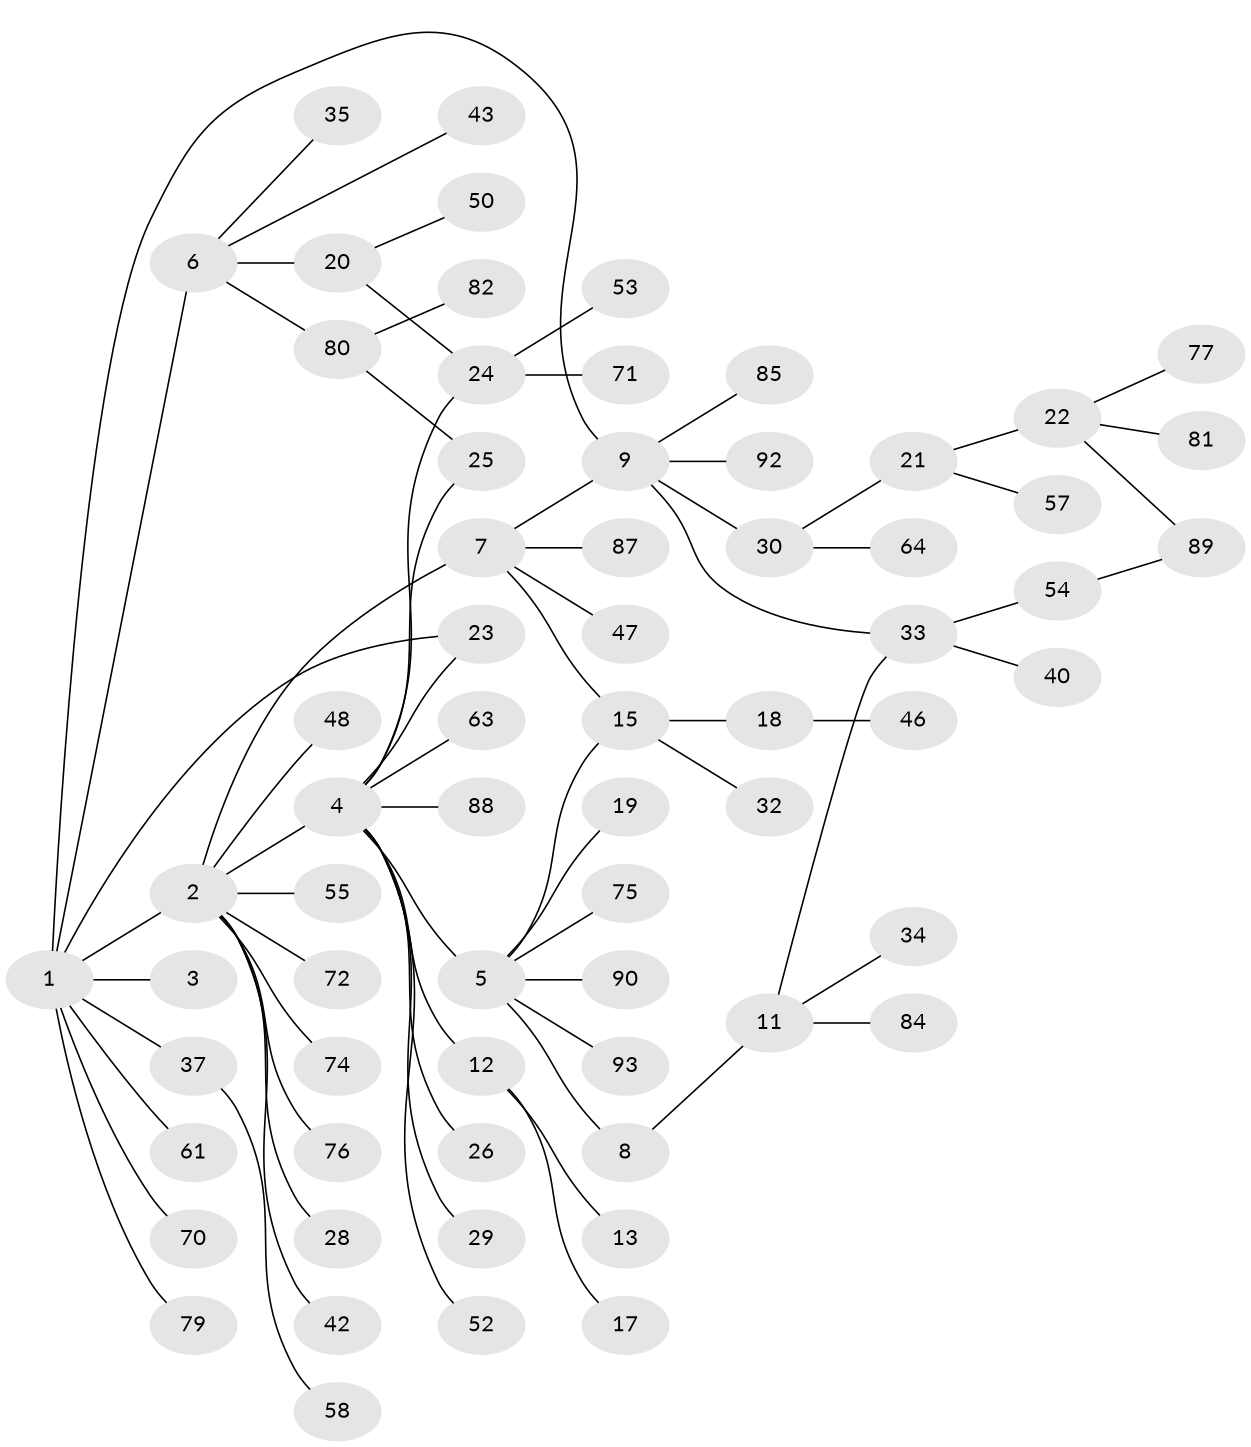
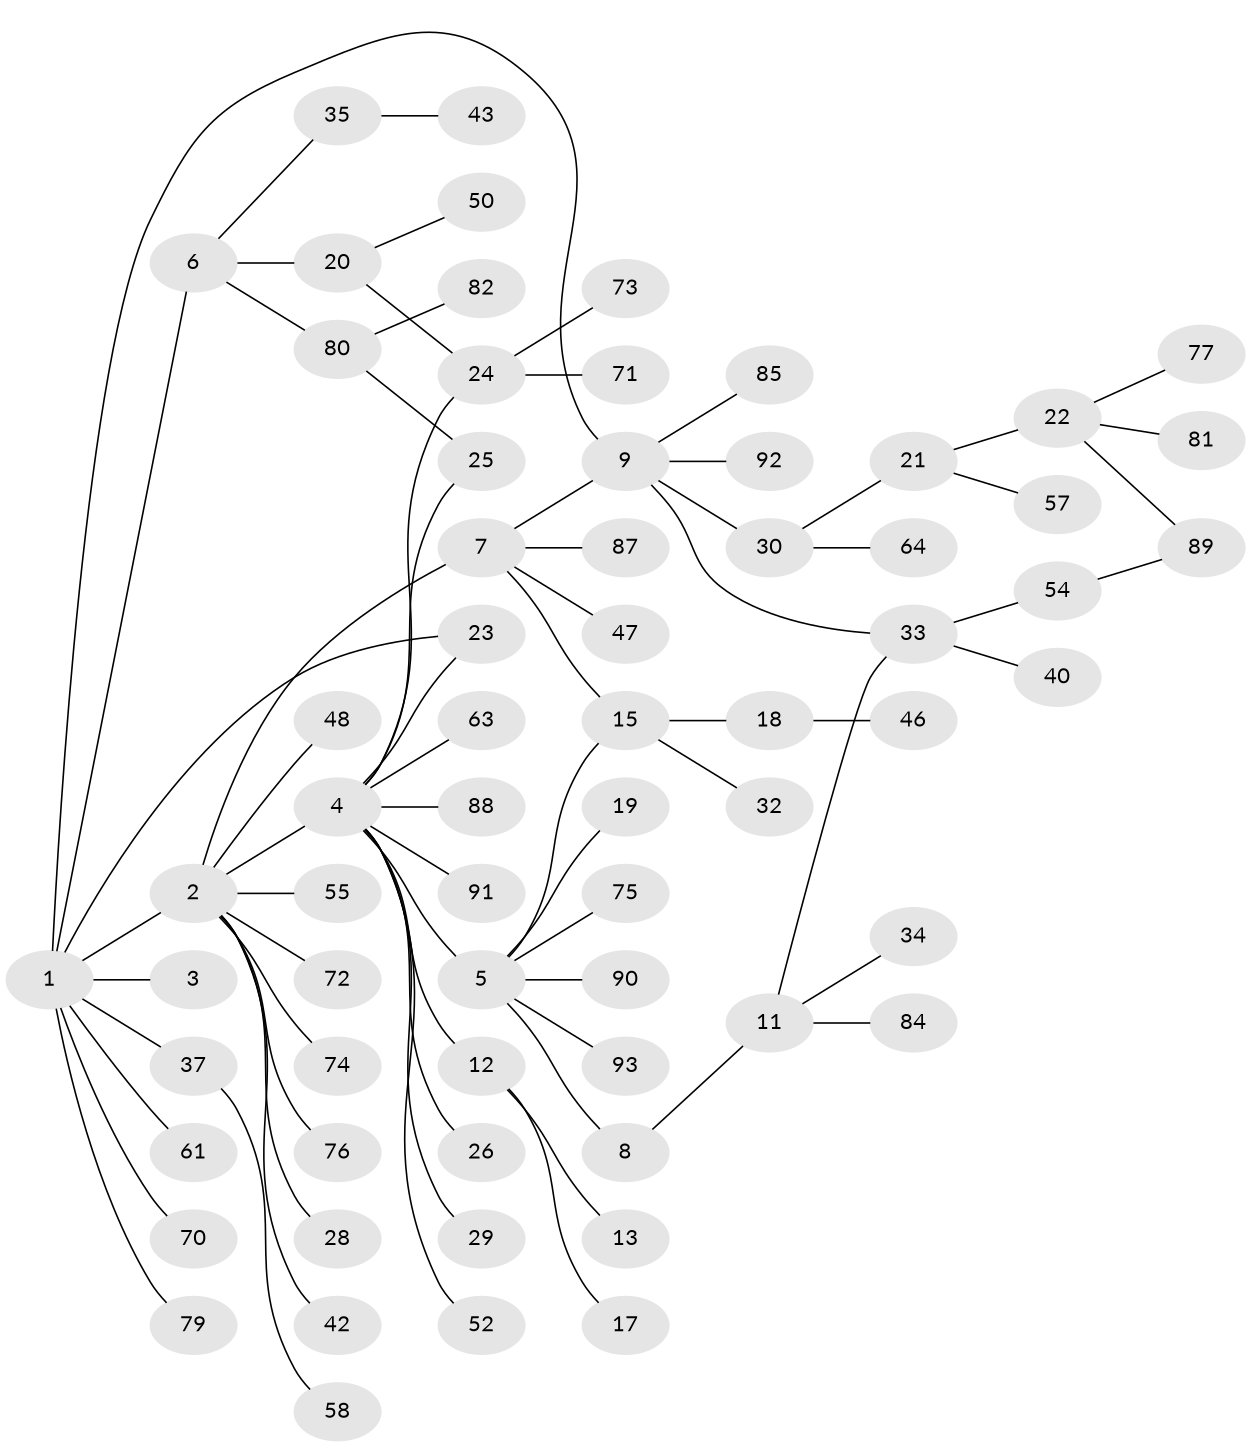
(337, 189) -> (410, 116)
(626, 289) -> (626, 289)
none -> (482, 893)
